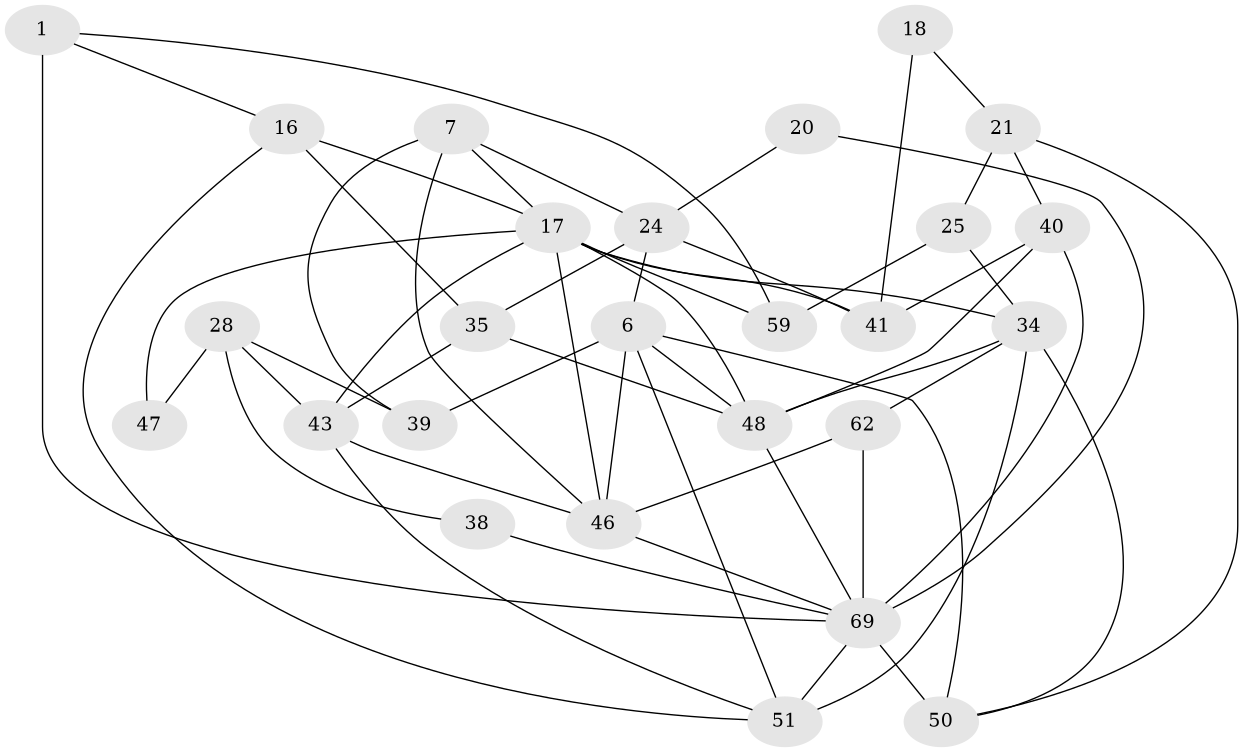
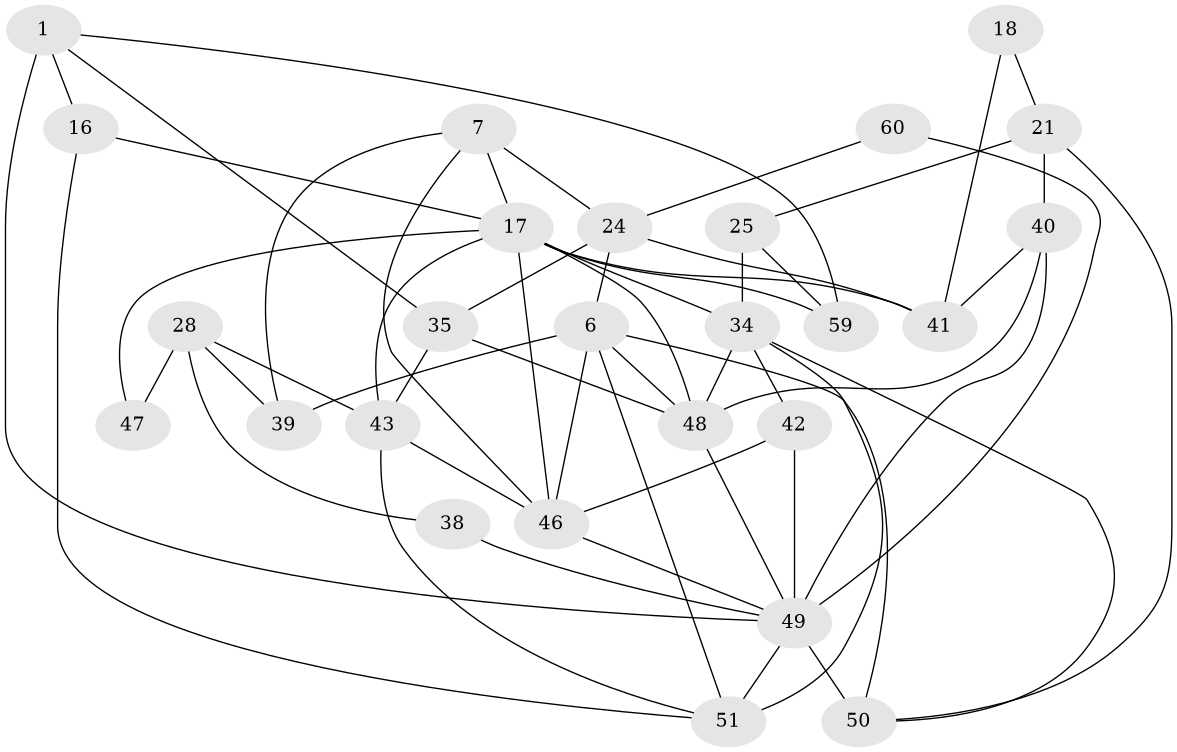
(803, 129) -> (893, 129)
(382, 228) -> (242, 179)
(863, 425) -> (795, 425)
(863, 623) -> (795, 623)
